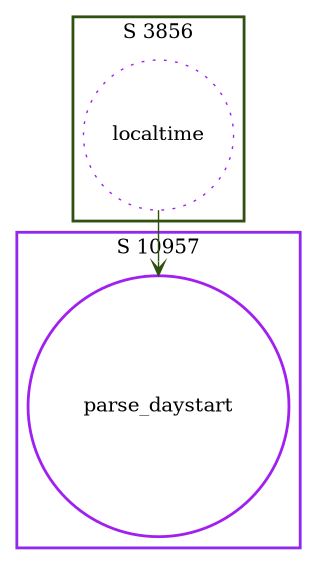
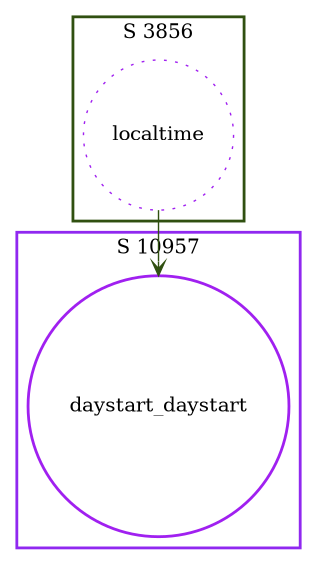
(159, 406) -> (159, 406)
